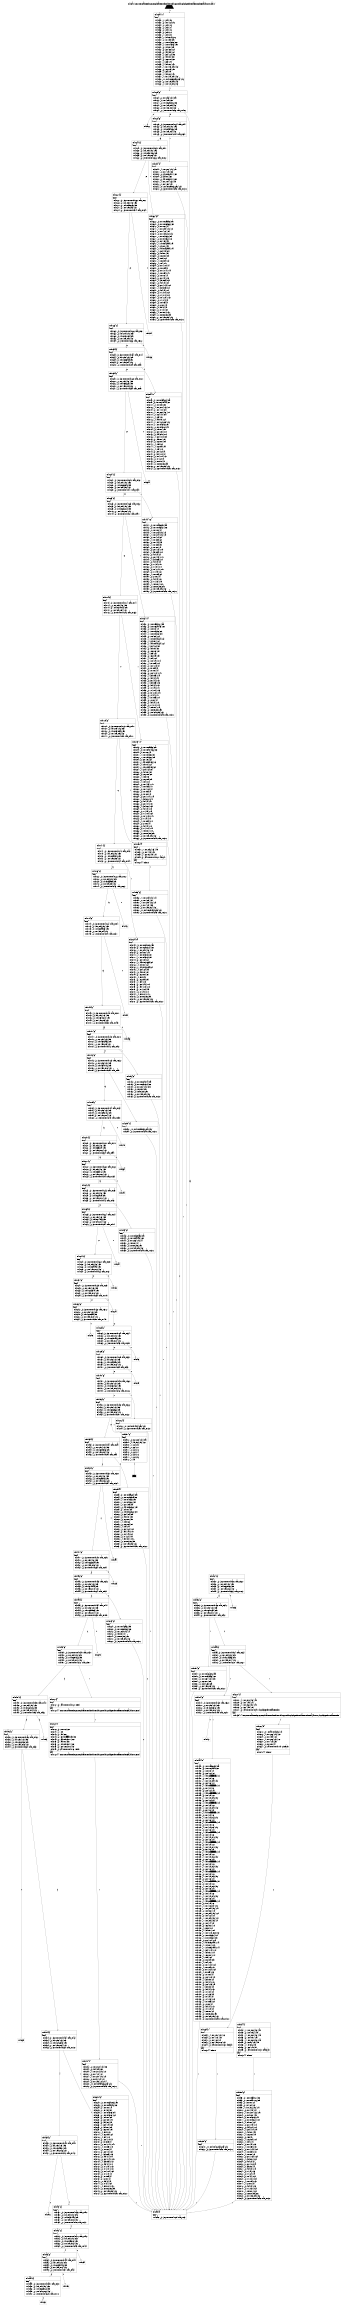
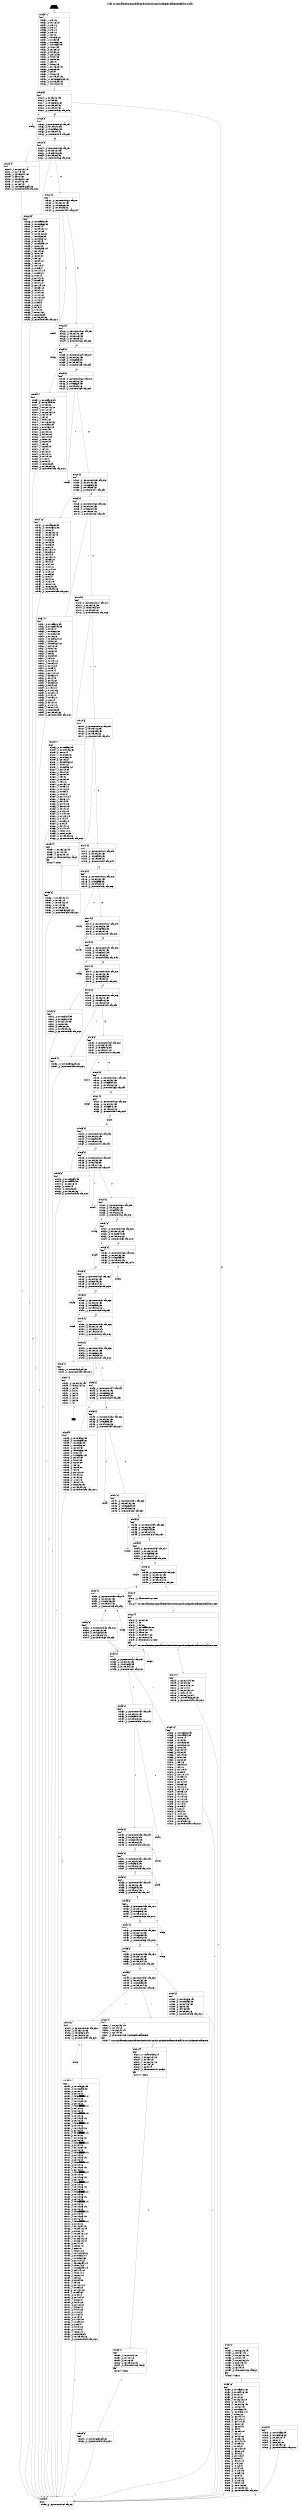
(146, 971) -> none
(99, 1181) -> (106, 1124)
(114, 1605) -> (131, 1542)
none -> (139, 1920)
(63, 2278) -> (154, 1852)
